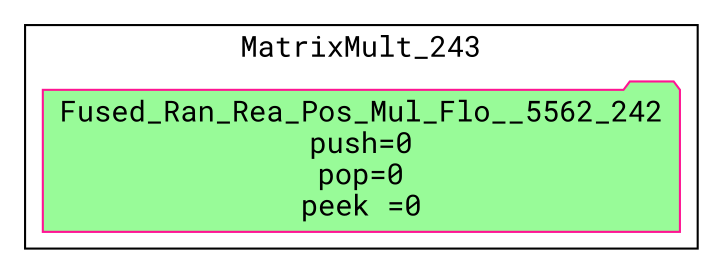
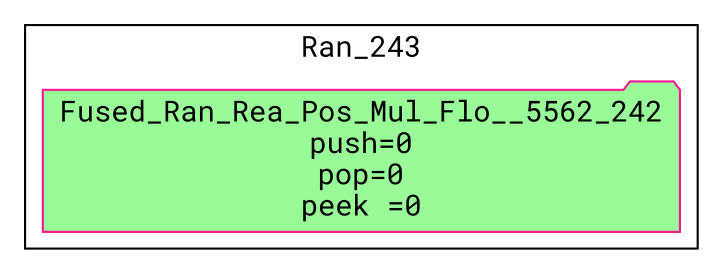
(361, 49) -> (361, 49)
